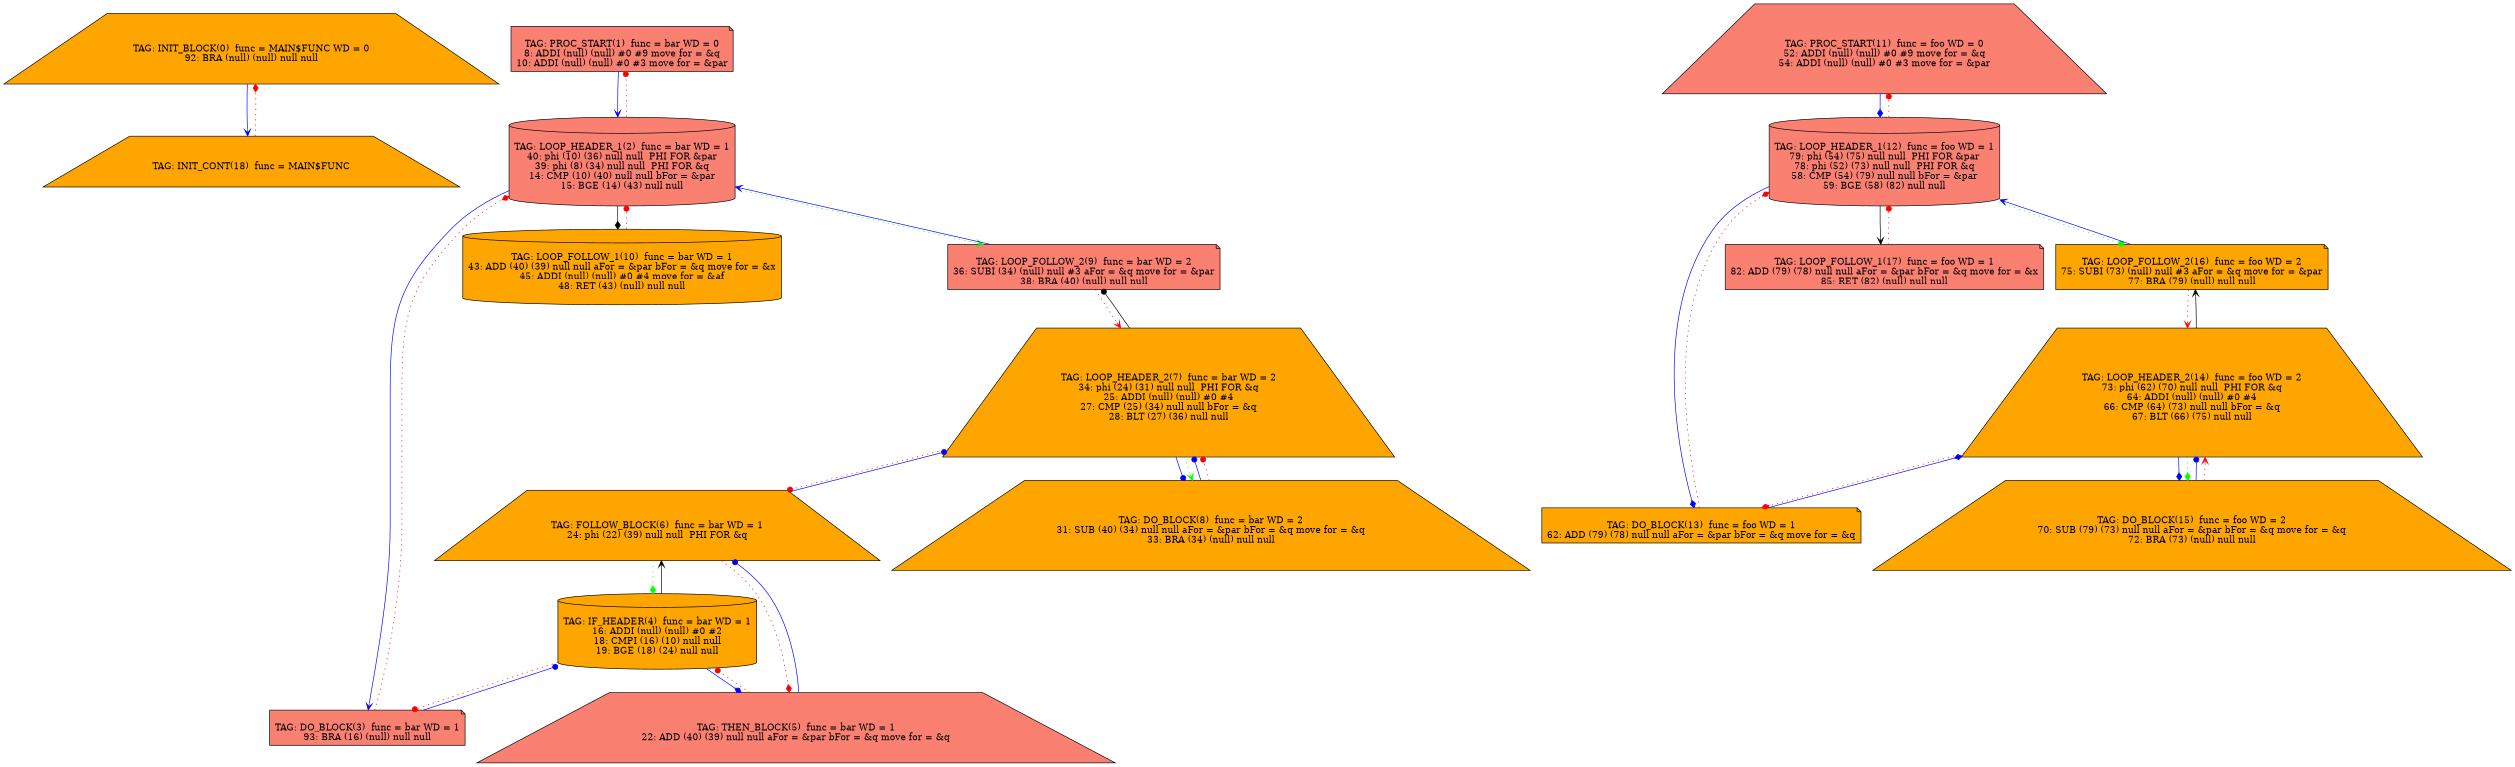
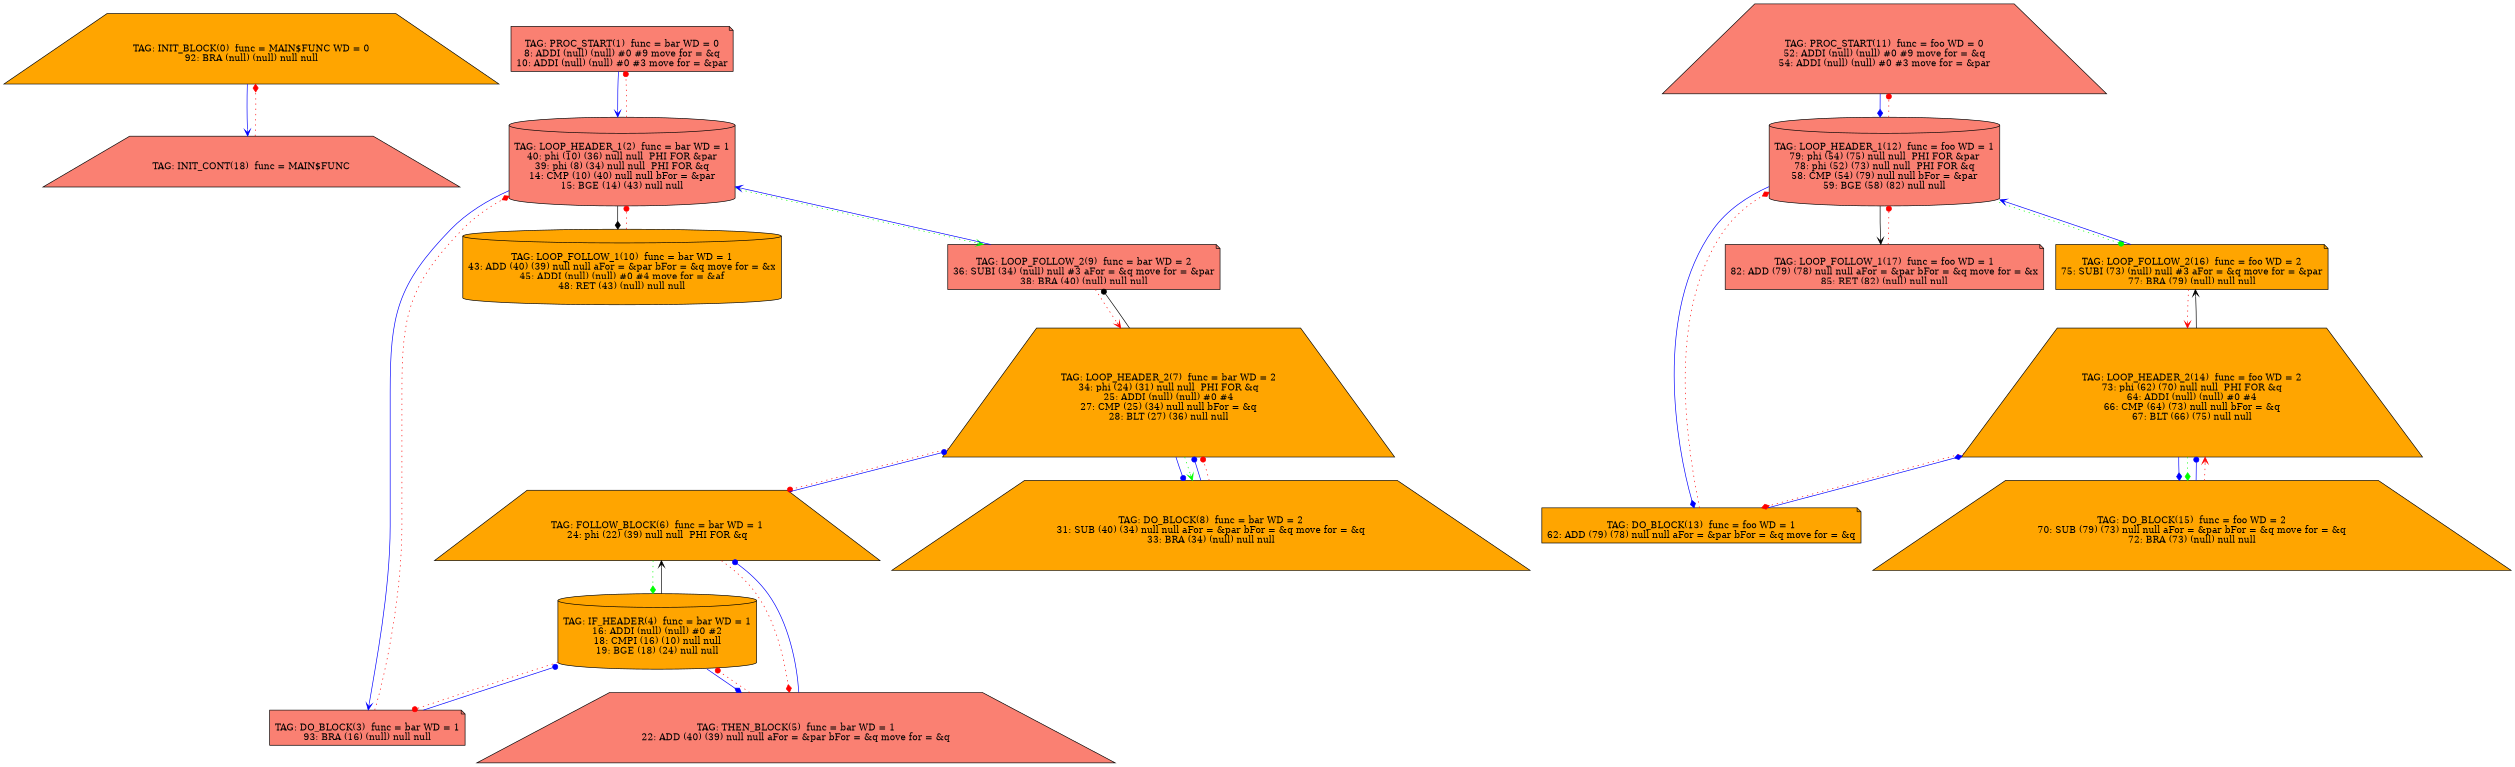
(251, 162) -> (251, 162)
